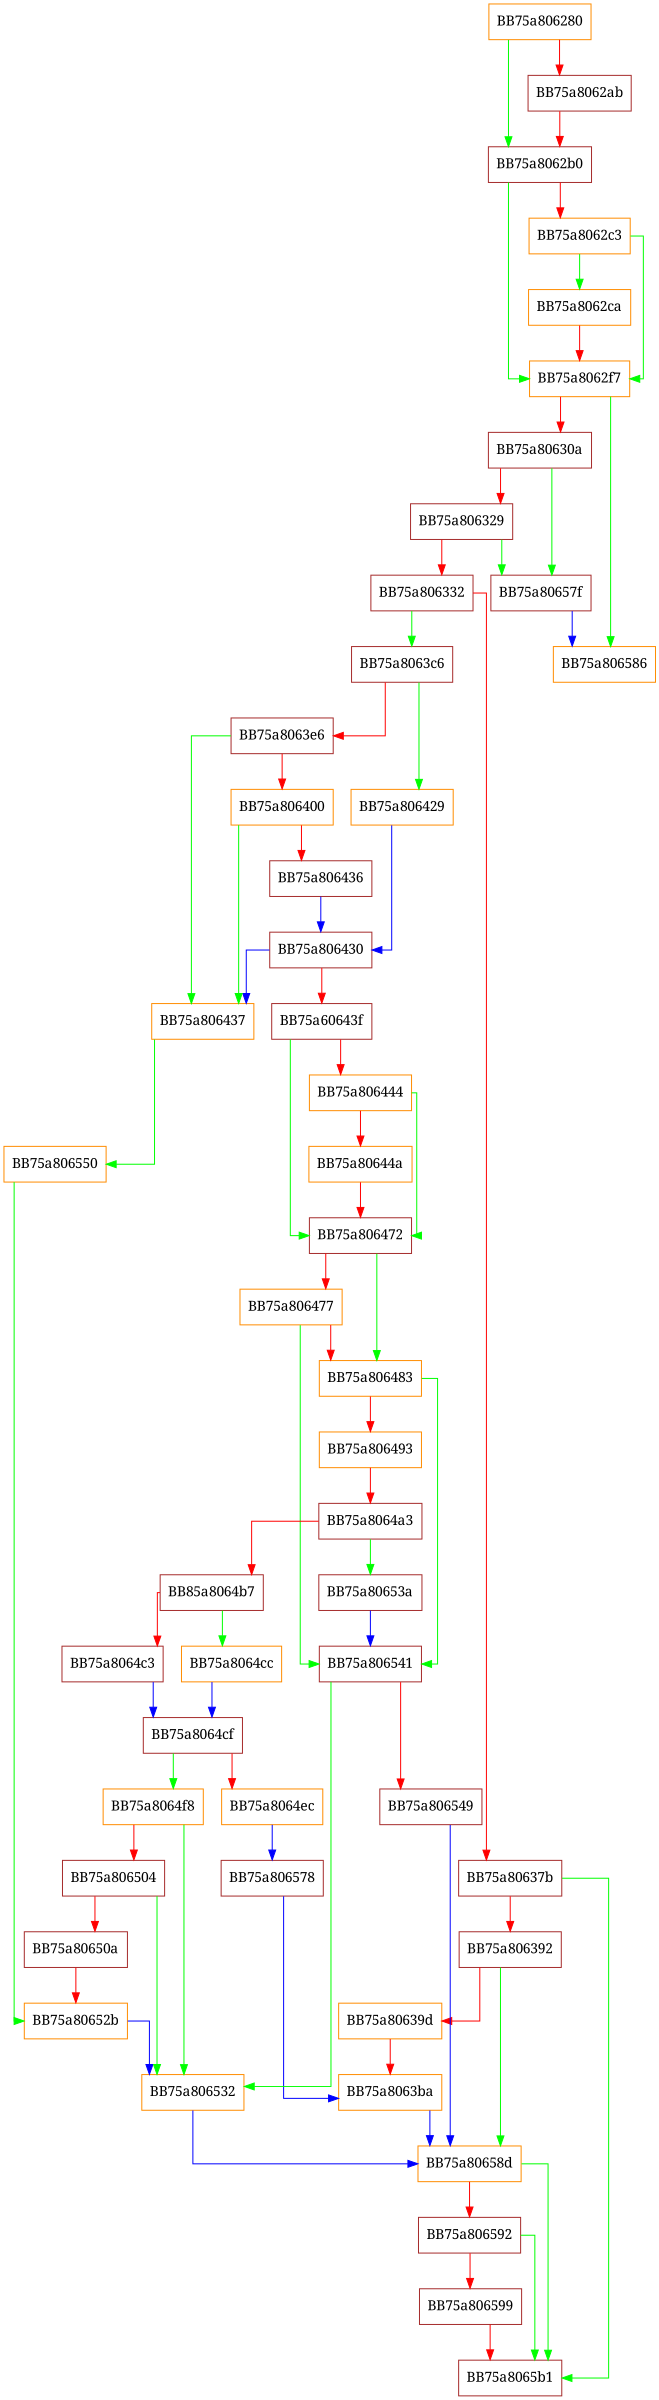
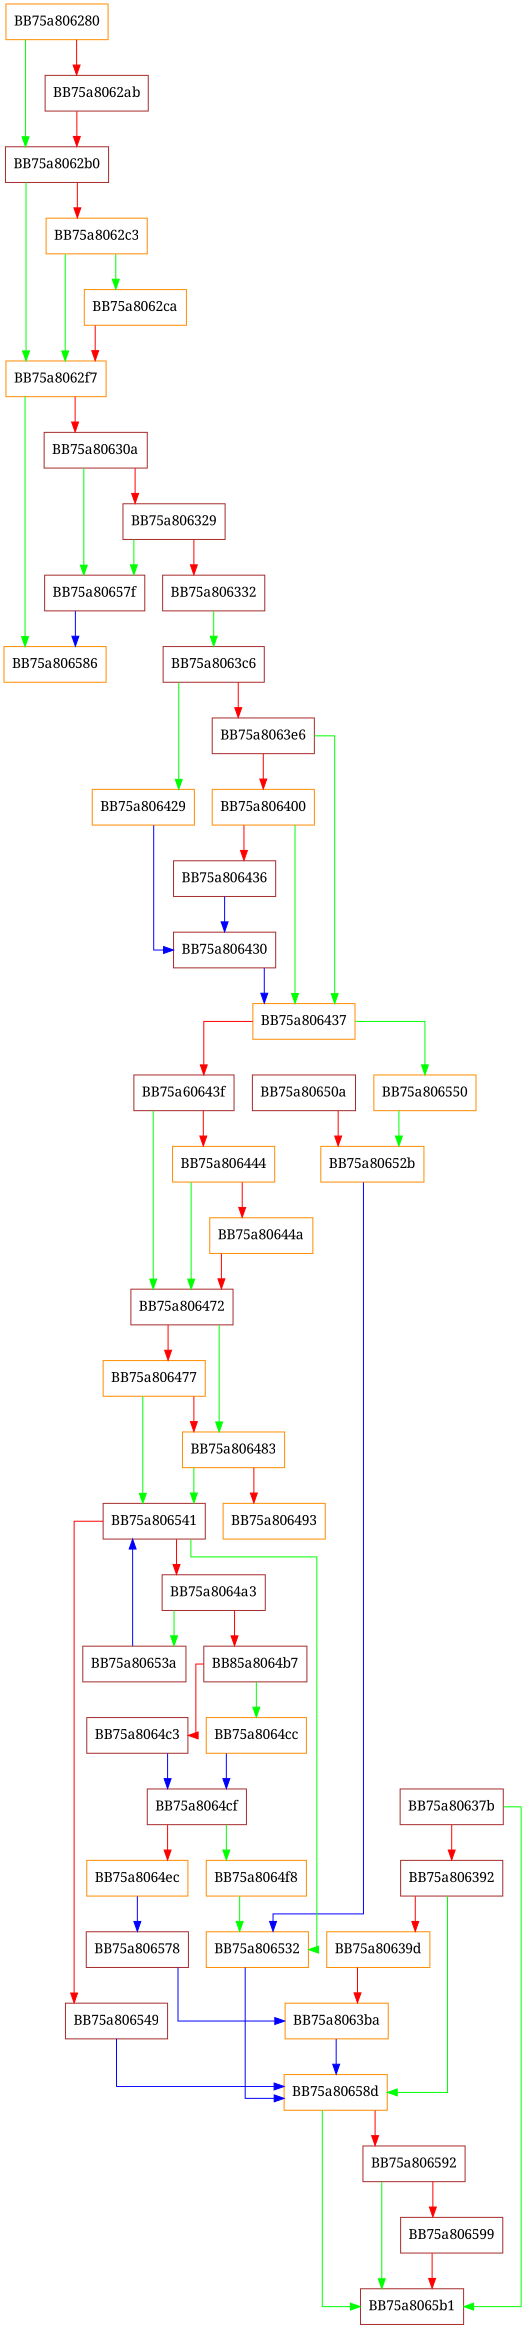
(322, 981) -> (207, 1021)
(486, 1215) -> none
(370, 1480) -> (177, 1552)
(114, 1878) -> none
